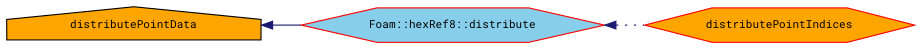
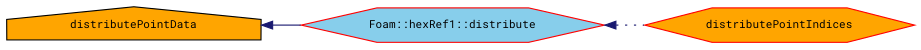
(453, 25) -> (453, 25)
